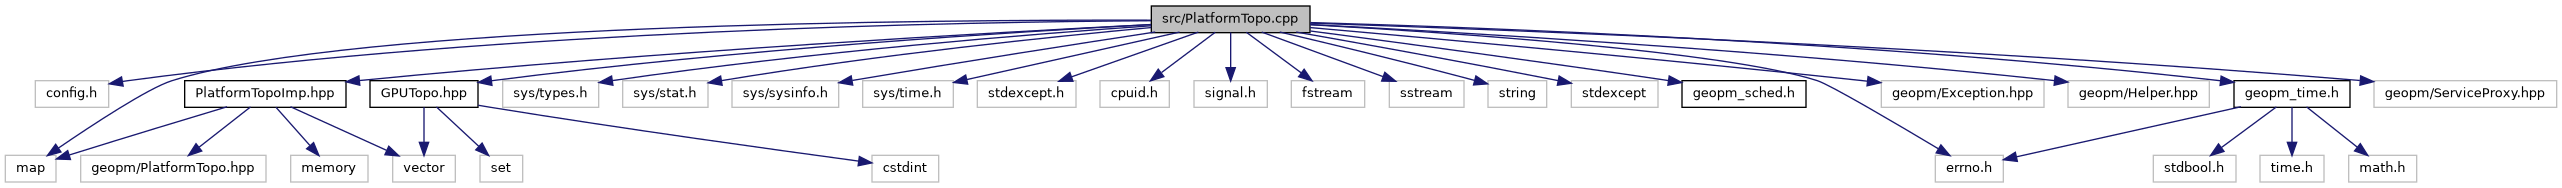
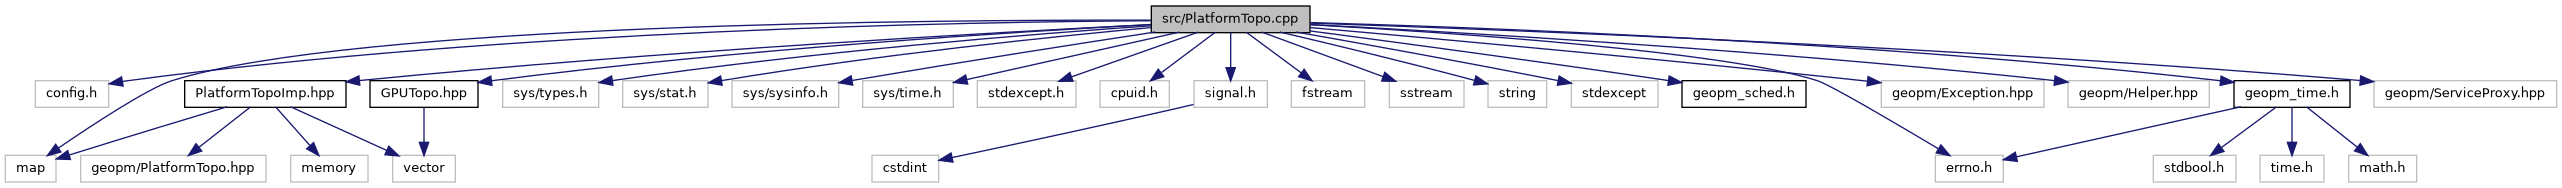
(668, 134) -> (1073, 132)
(501, 169) -> none
